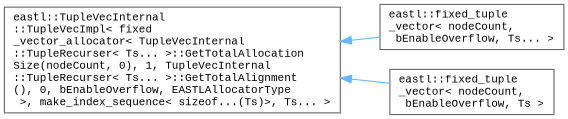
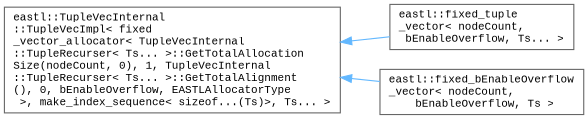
(472, 92) -> (482, 92)
